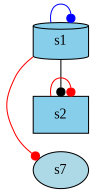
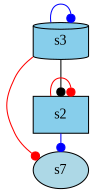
(61, 41) -> (61, 41)
none -> (61, 138)
